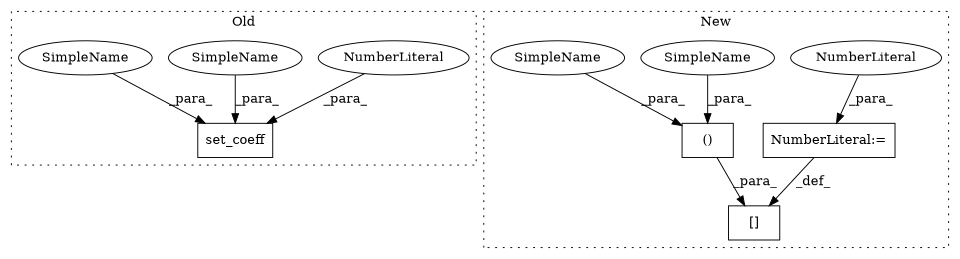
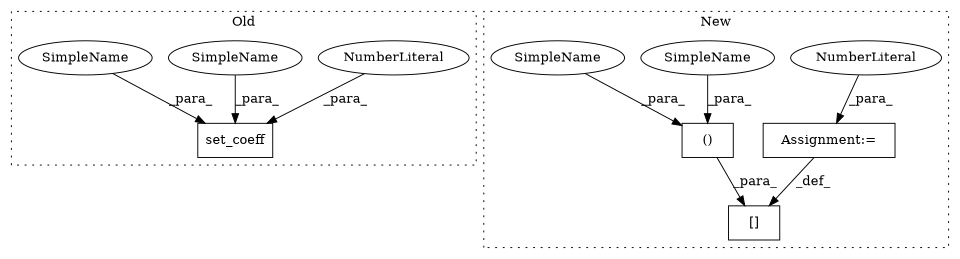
(829, 140) -> (829, 140)
